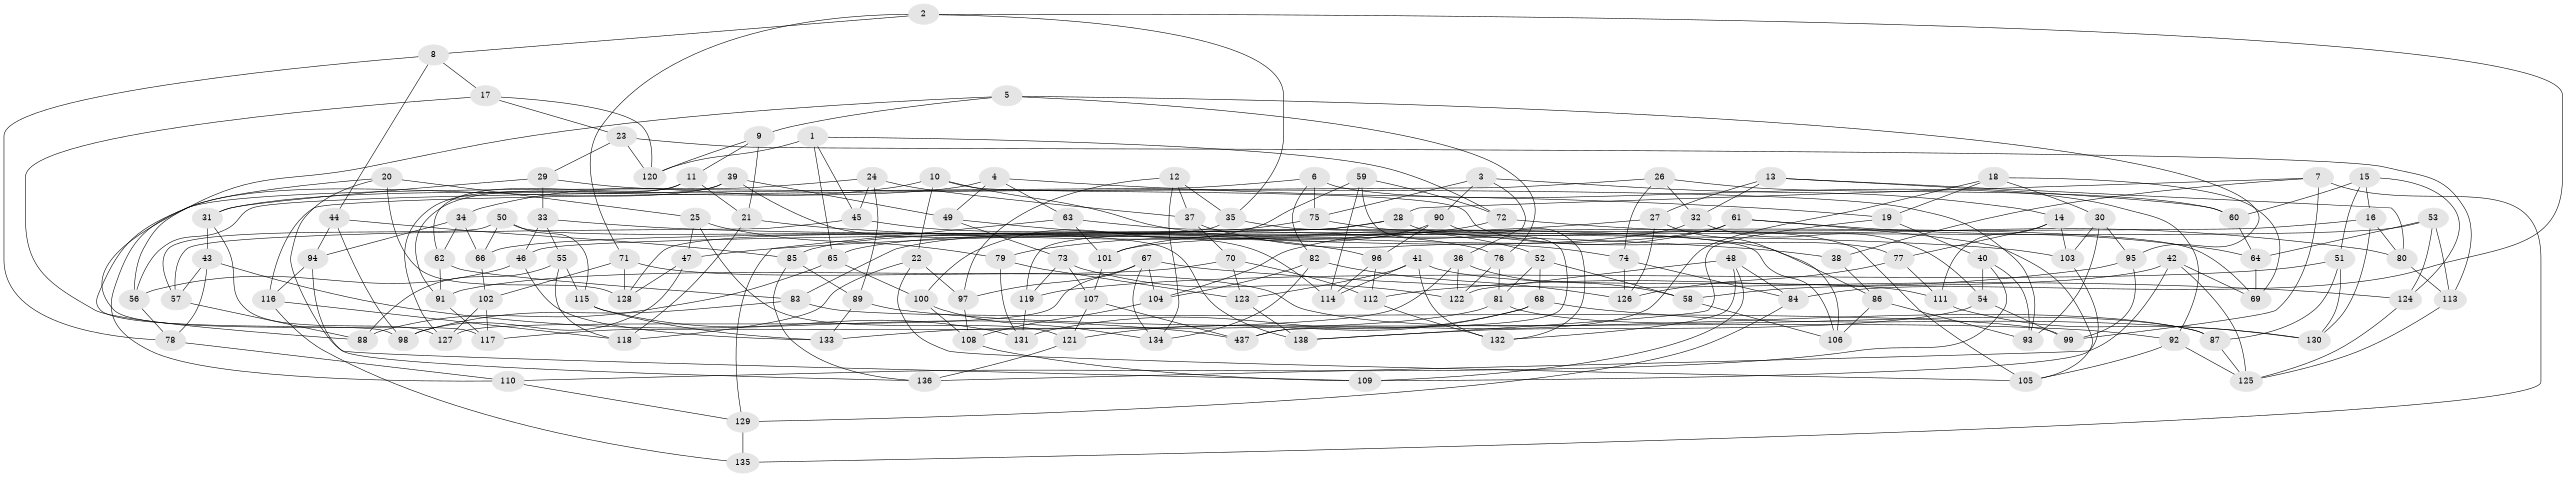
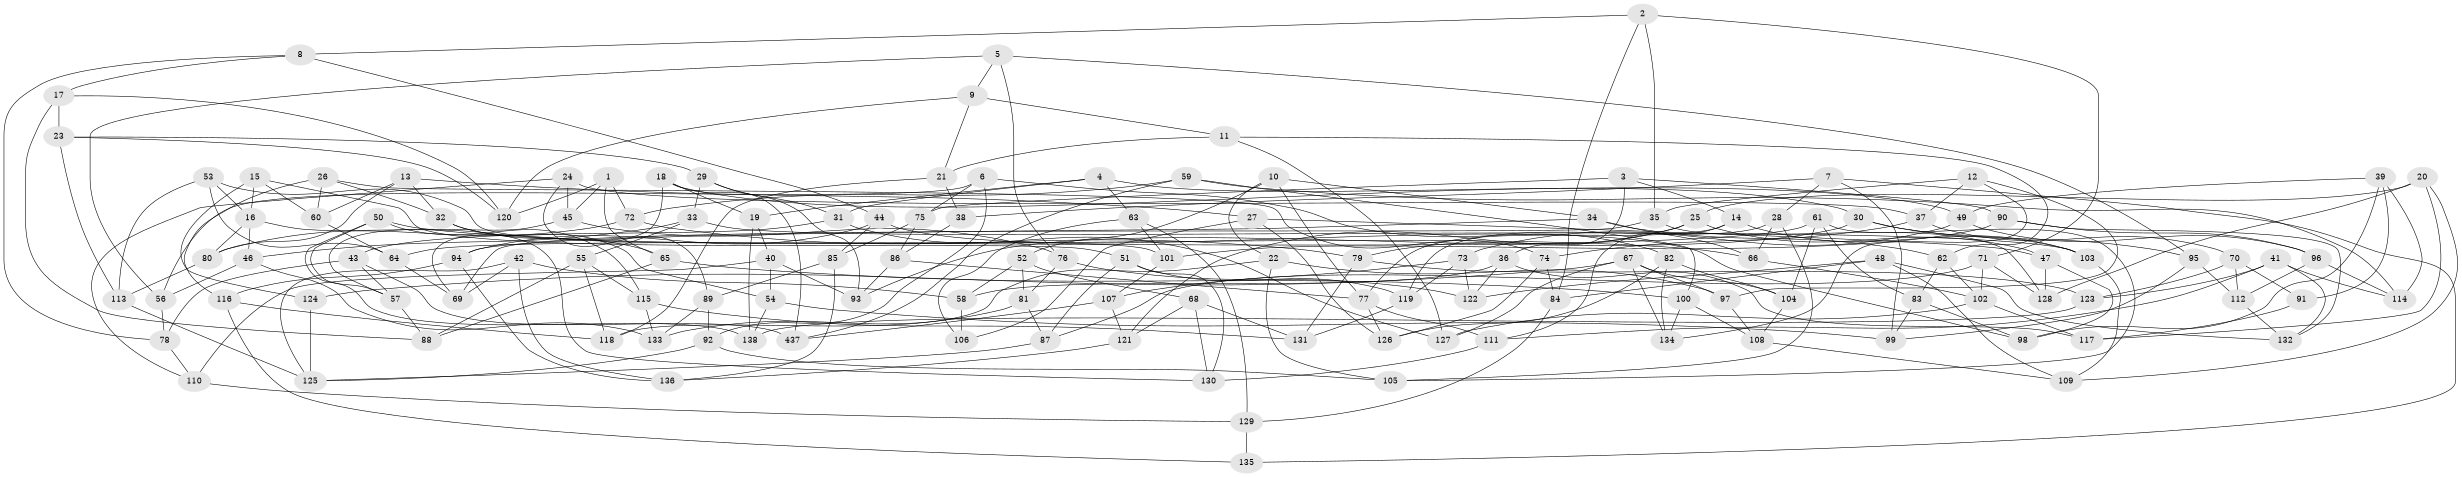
(2425, 260) -> (230, 198)
(440, 274) -> (1965, 283)
(1856, 320) -> (1031, 272)
